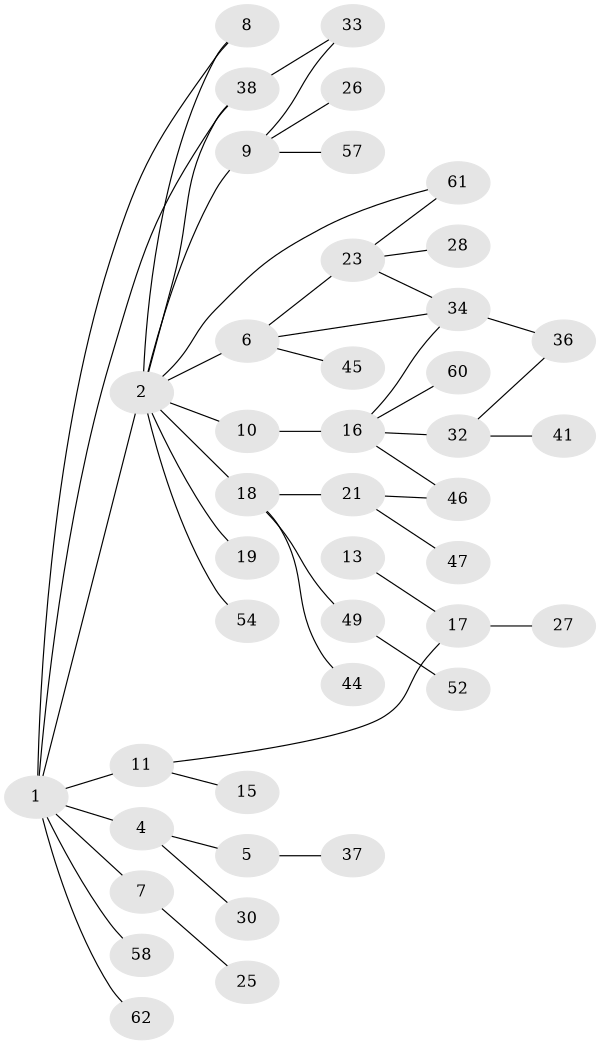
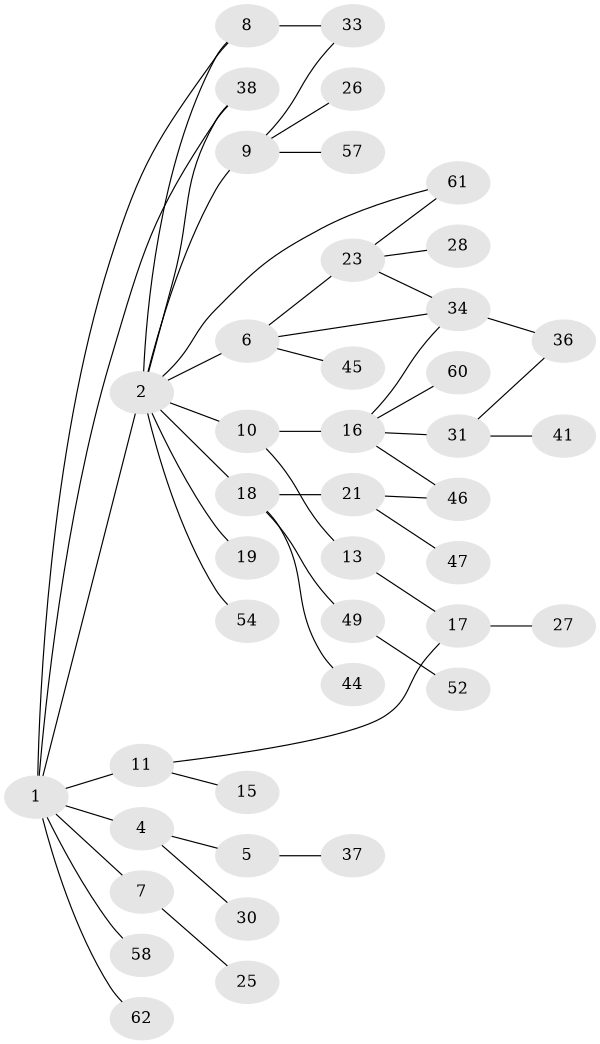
(300, 57) -> (300, 26)
(458, 436) -> (458, 436)
none -> (296, 487)
